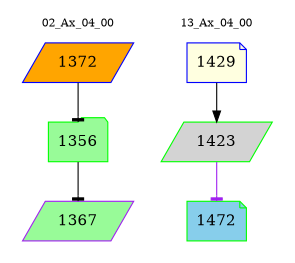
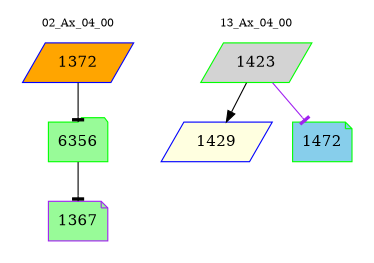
(217, 63) -> (217, 142)
(217, 97) -> (239, 97)
(78, 142) -> (78, 142)
(78, 221) -> (78, 221)
